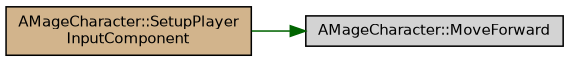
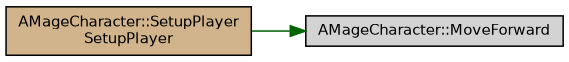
(129, 31) -> (129, 31)
